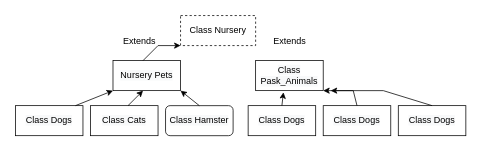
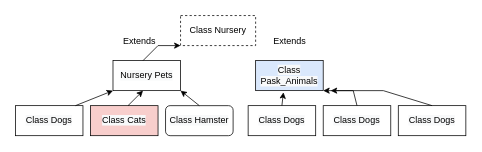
(289, 75) -> (289, 75)
(124, 120) -> (124, 120)
